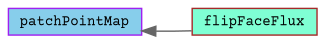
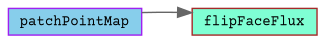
(174, 31) -> (160, 12)
